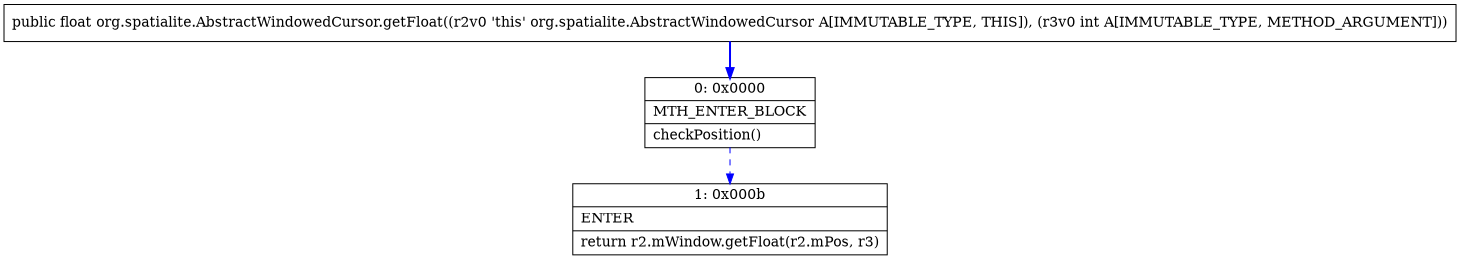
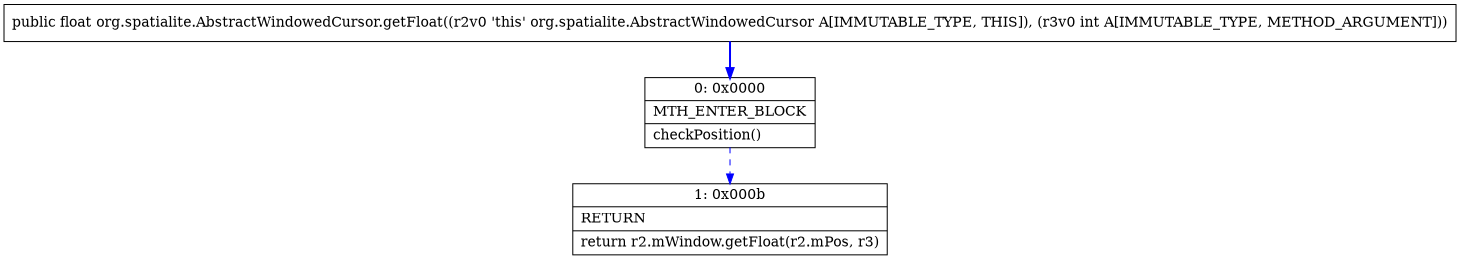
(607, 218) -> (613, 218)
